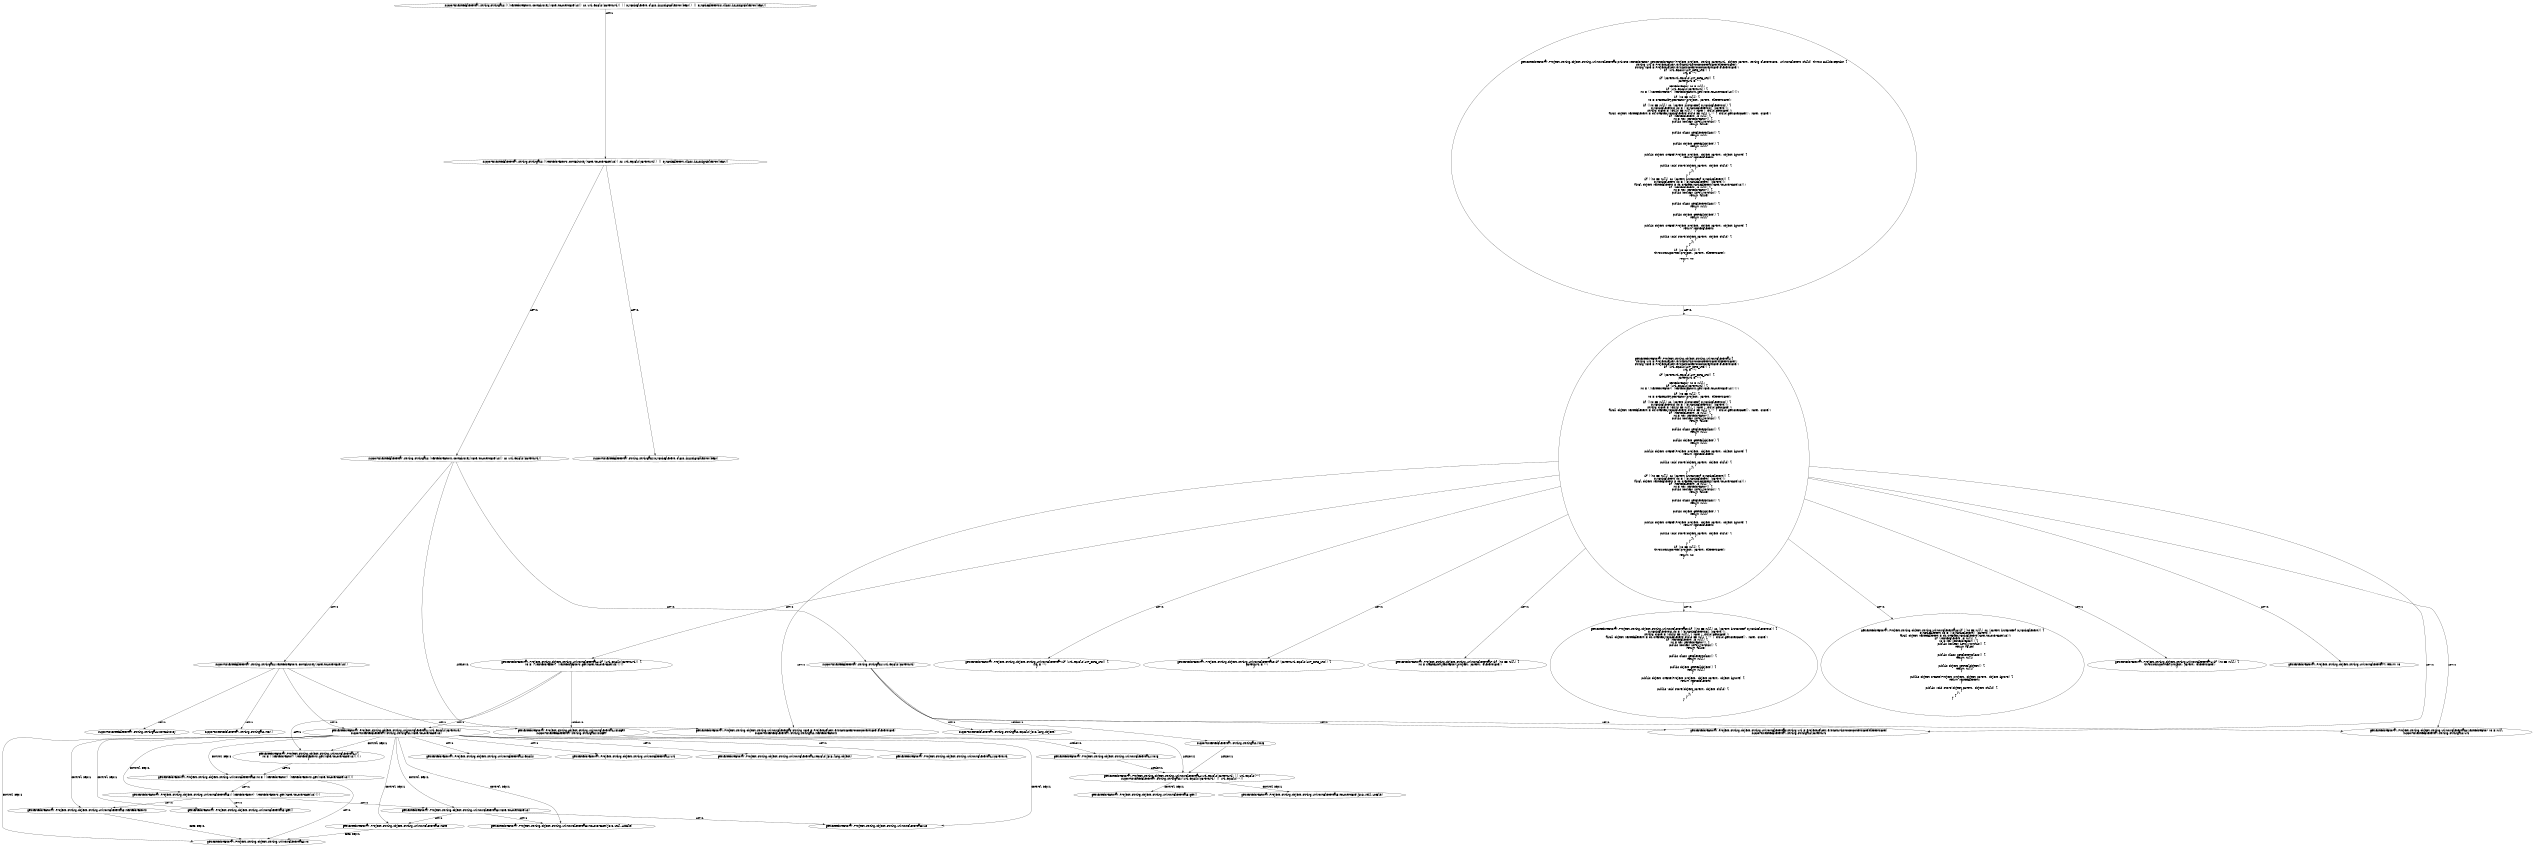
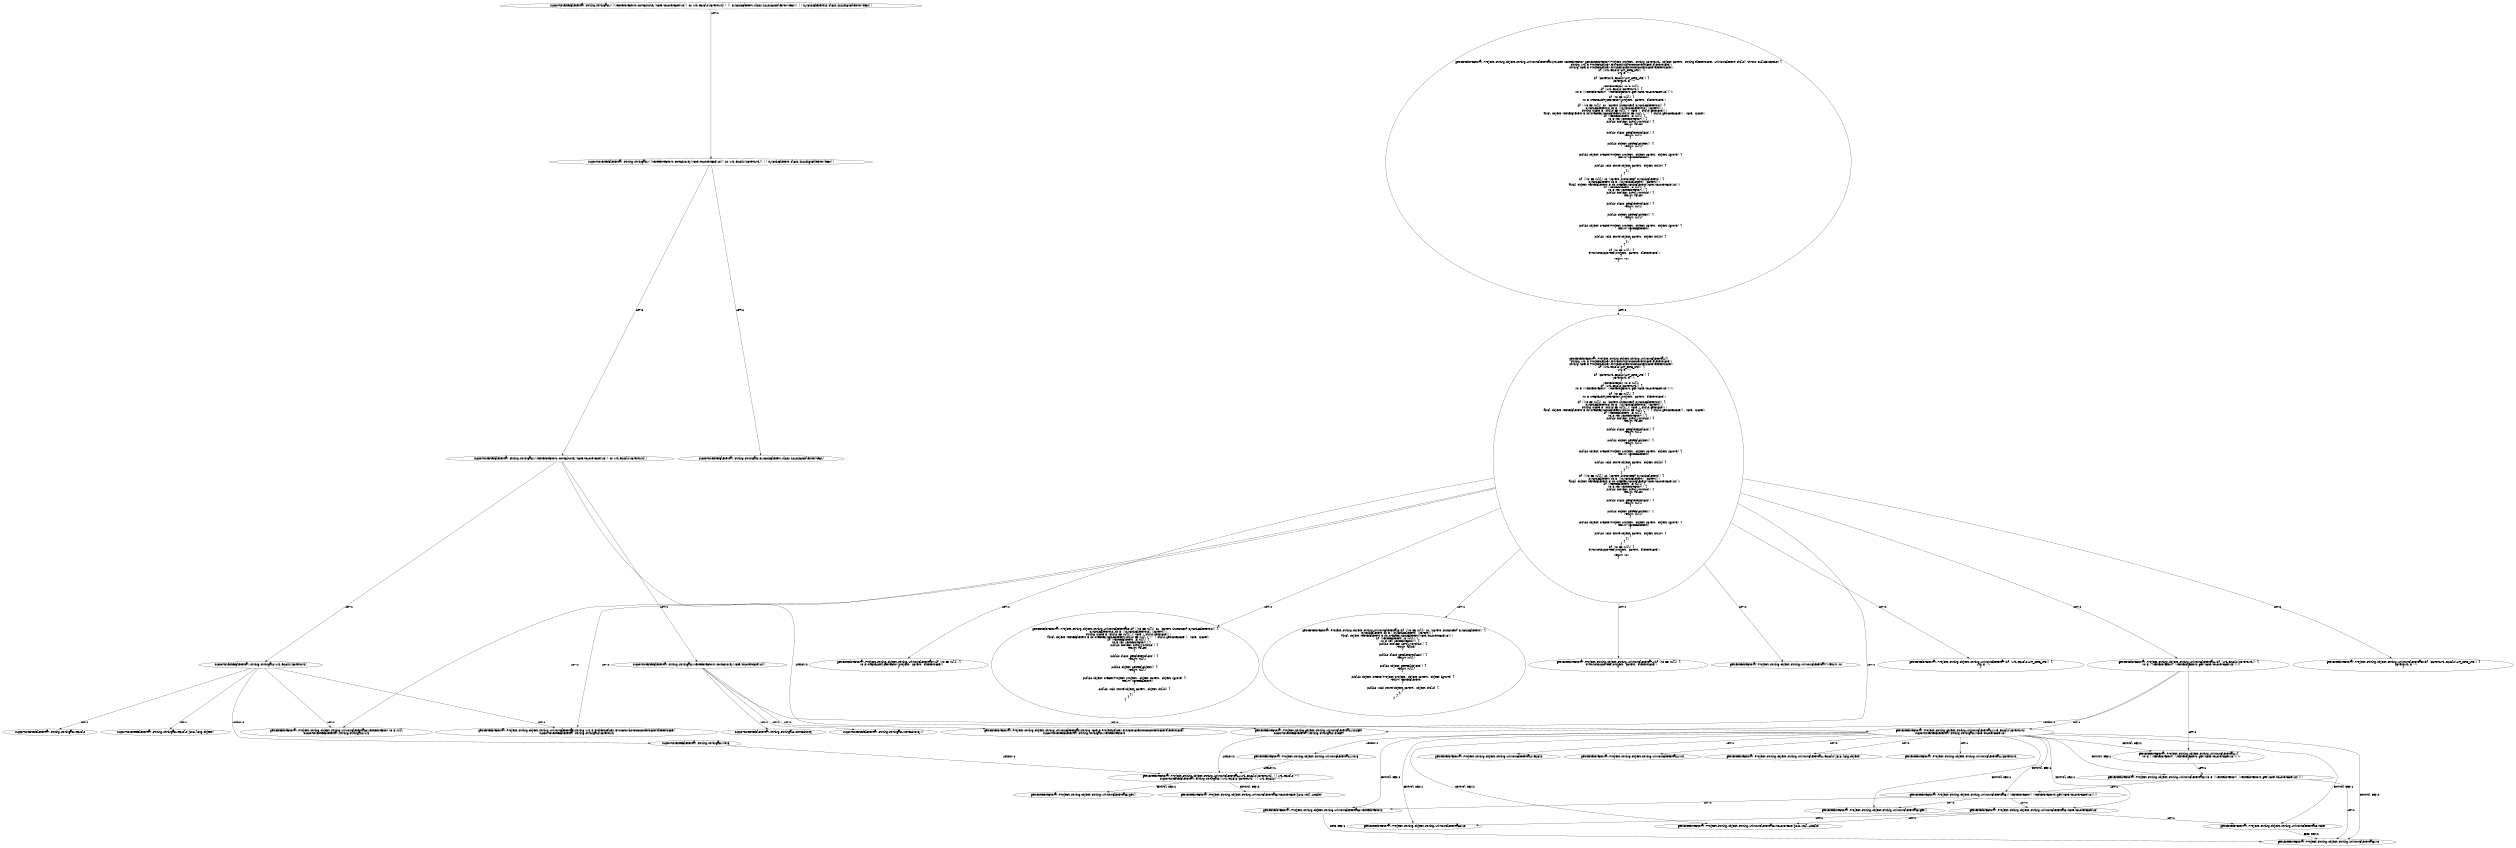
none -> (50, 732)
(239, 732) -> (883, 732)
